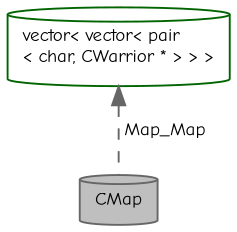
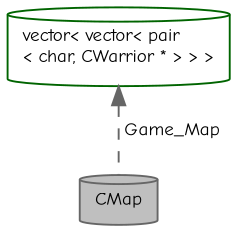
(162, 131) -> (170, 131)
